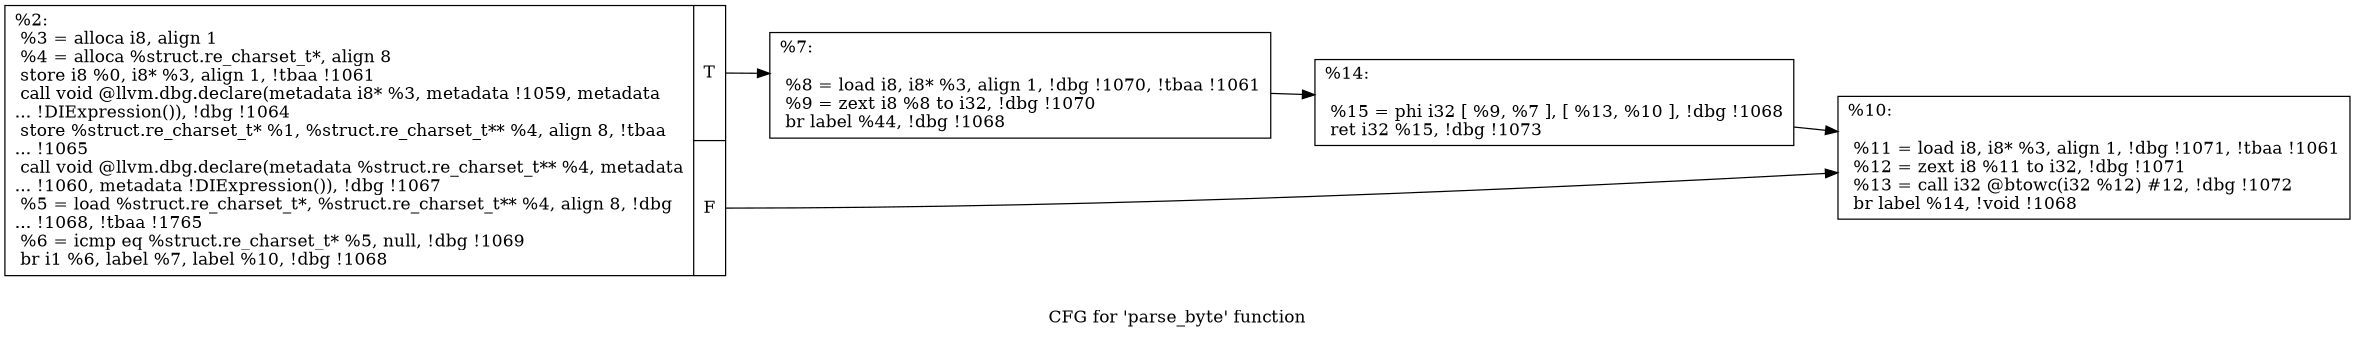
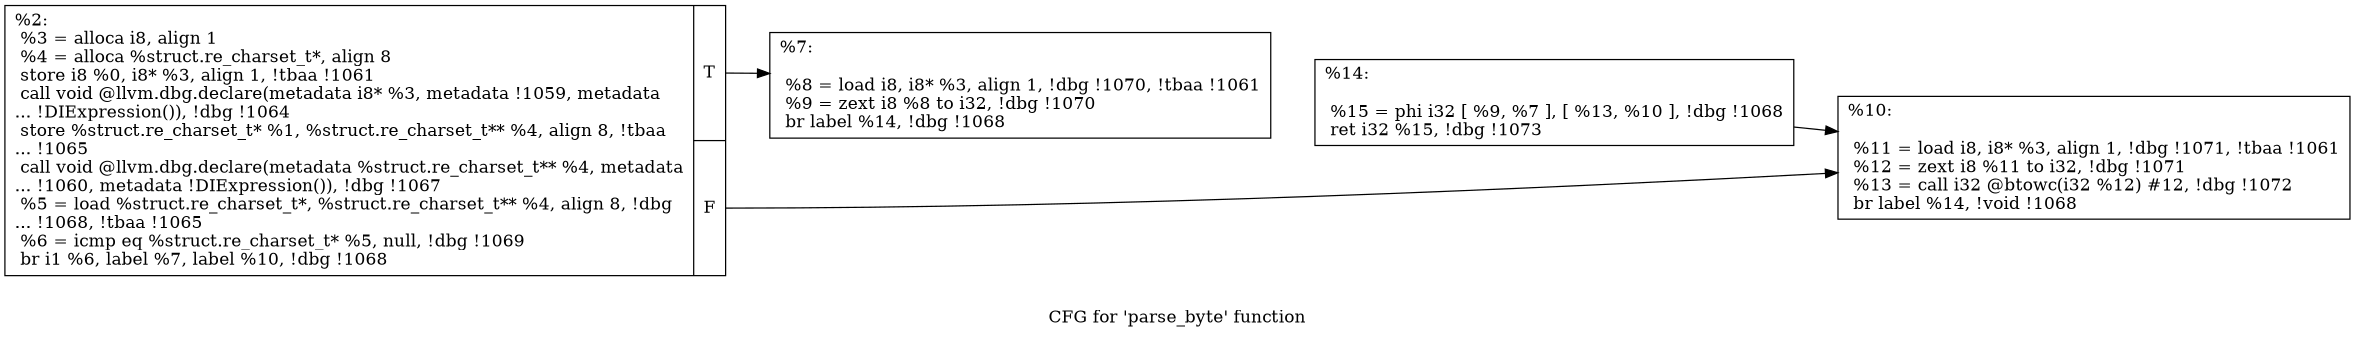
(1287, 94) -> none
(893, 122) -> (893, 122)
(109, 223) -> (109, 223)
